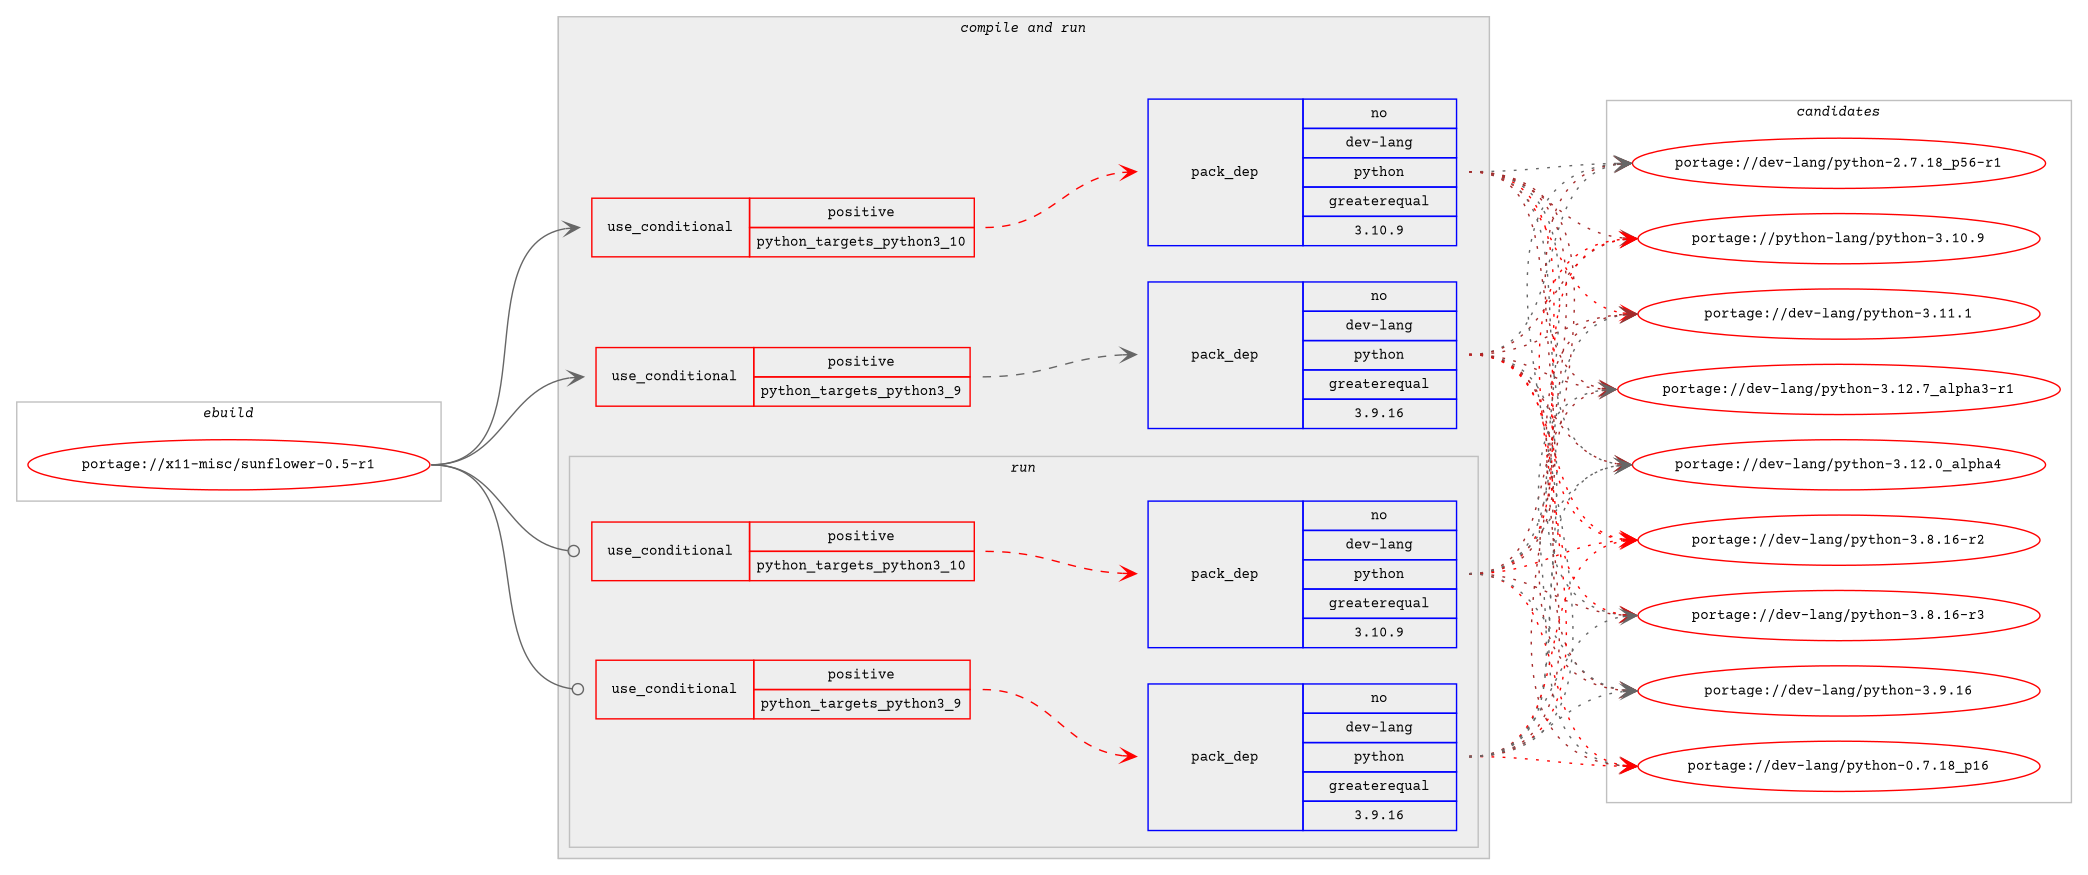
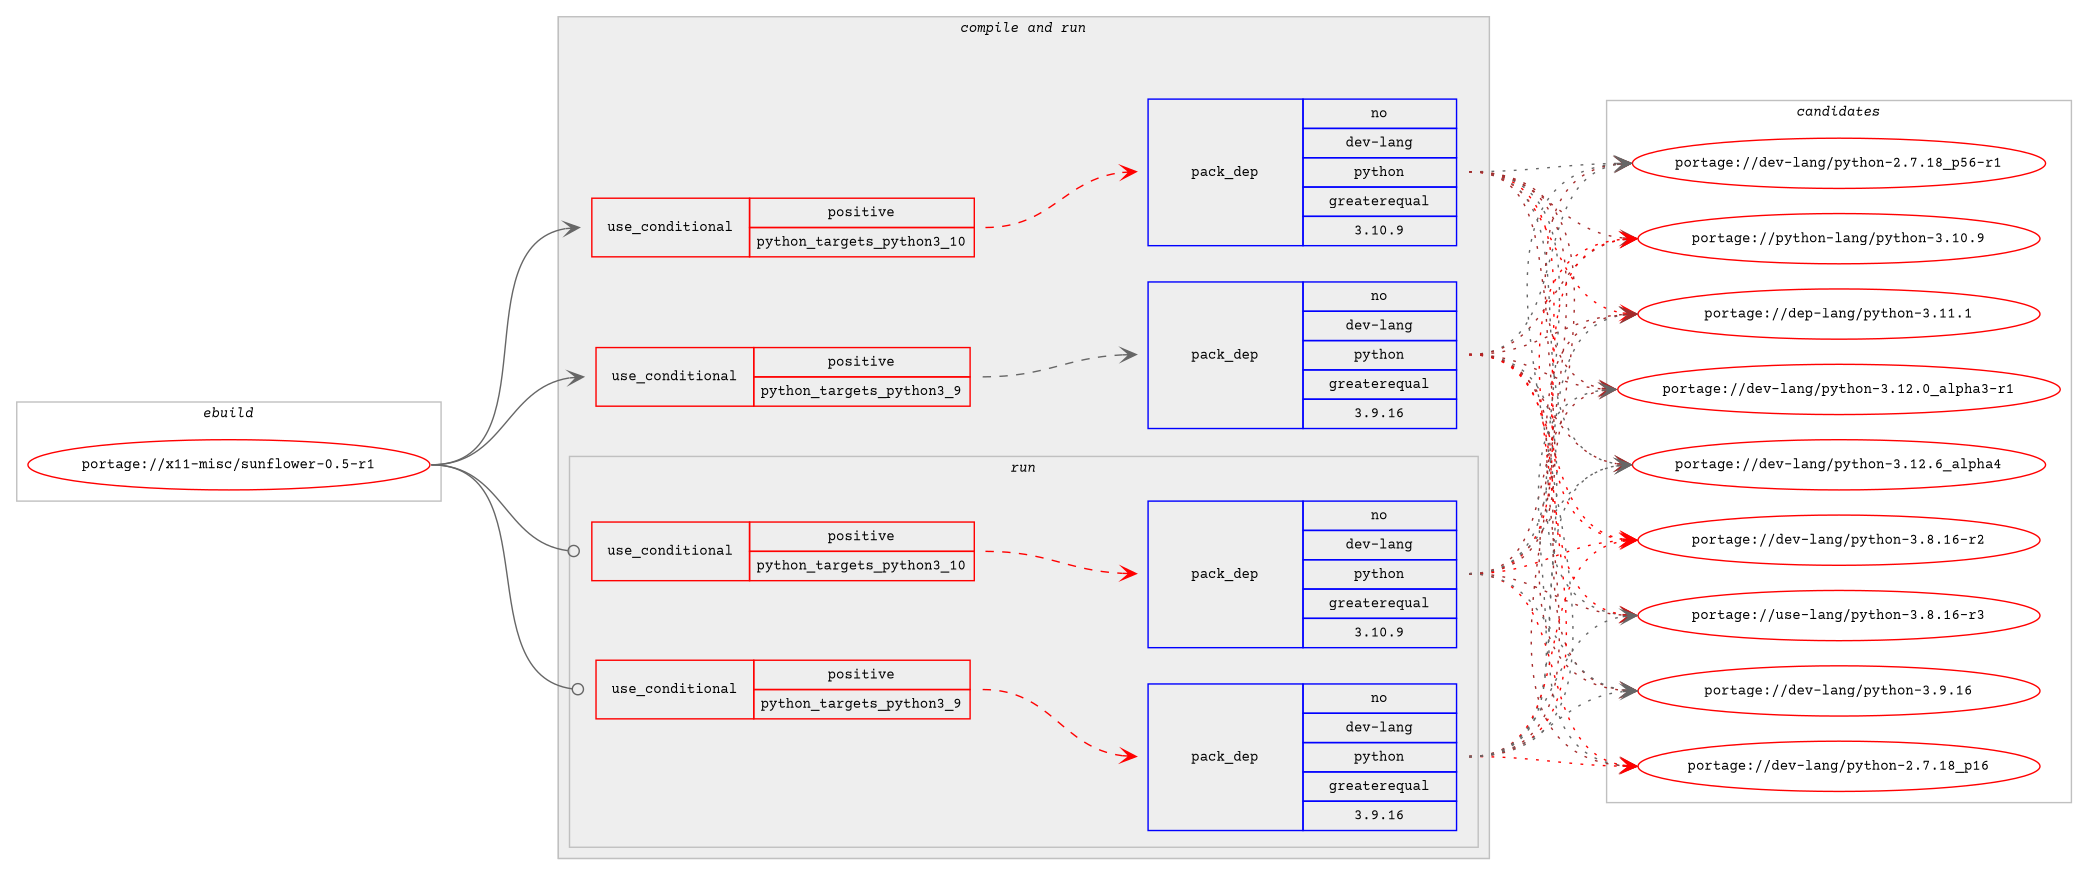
(1839, 314) -> (1839, 314)
(1839, 389) -> (1839, 389)
(1839, 465) -> (1839, 465)
(1839, 616) -> (1839, 616)
(1839, 766) -> (1839, 766)
